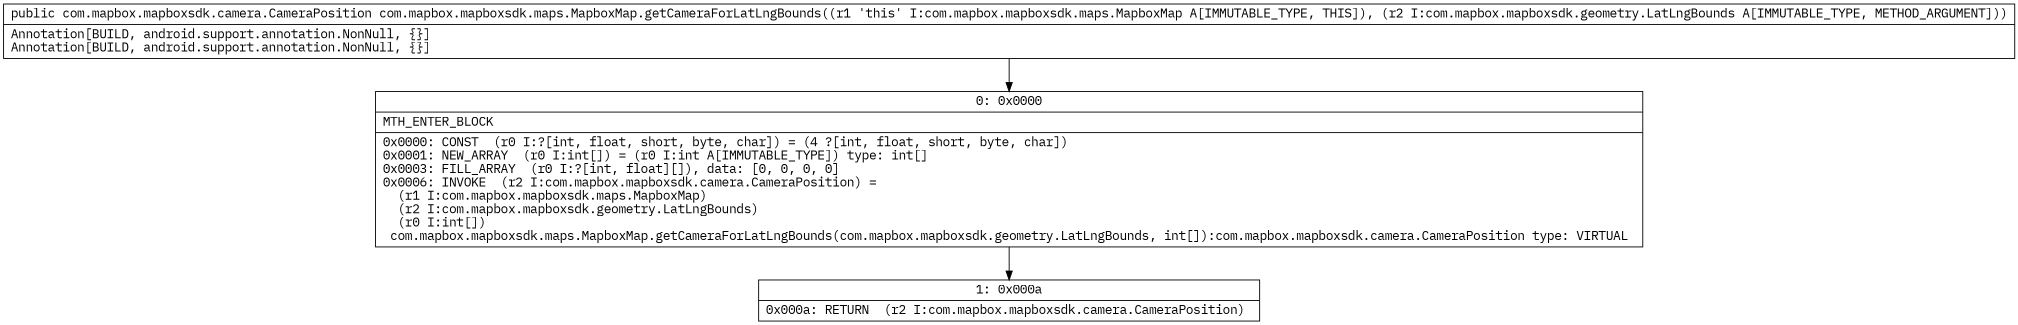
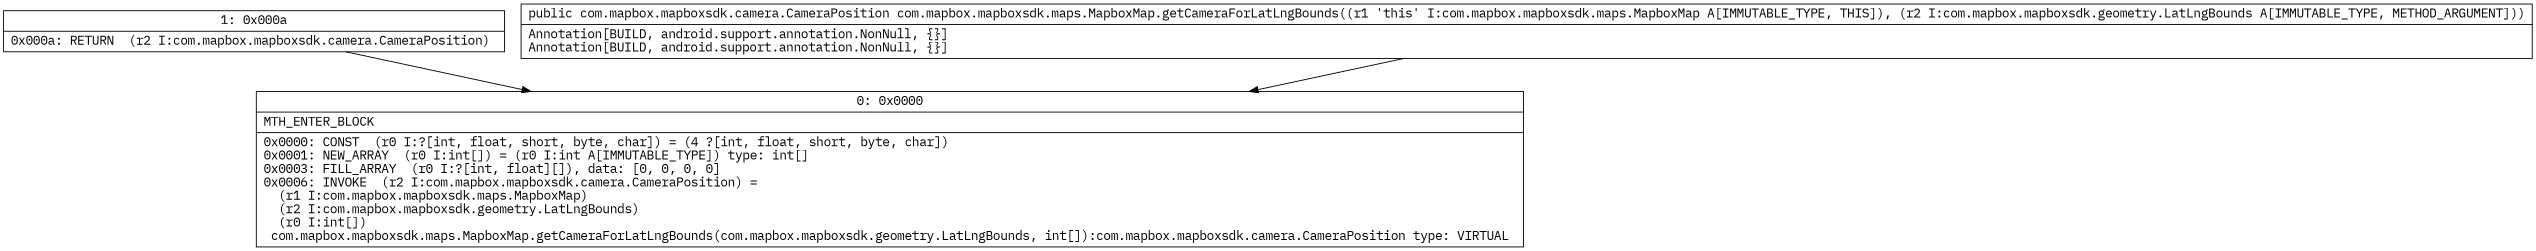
(1009, 259) -> (434, 71)
